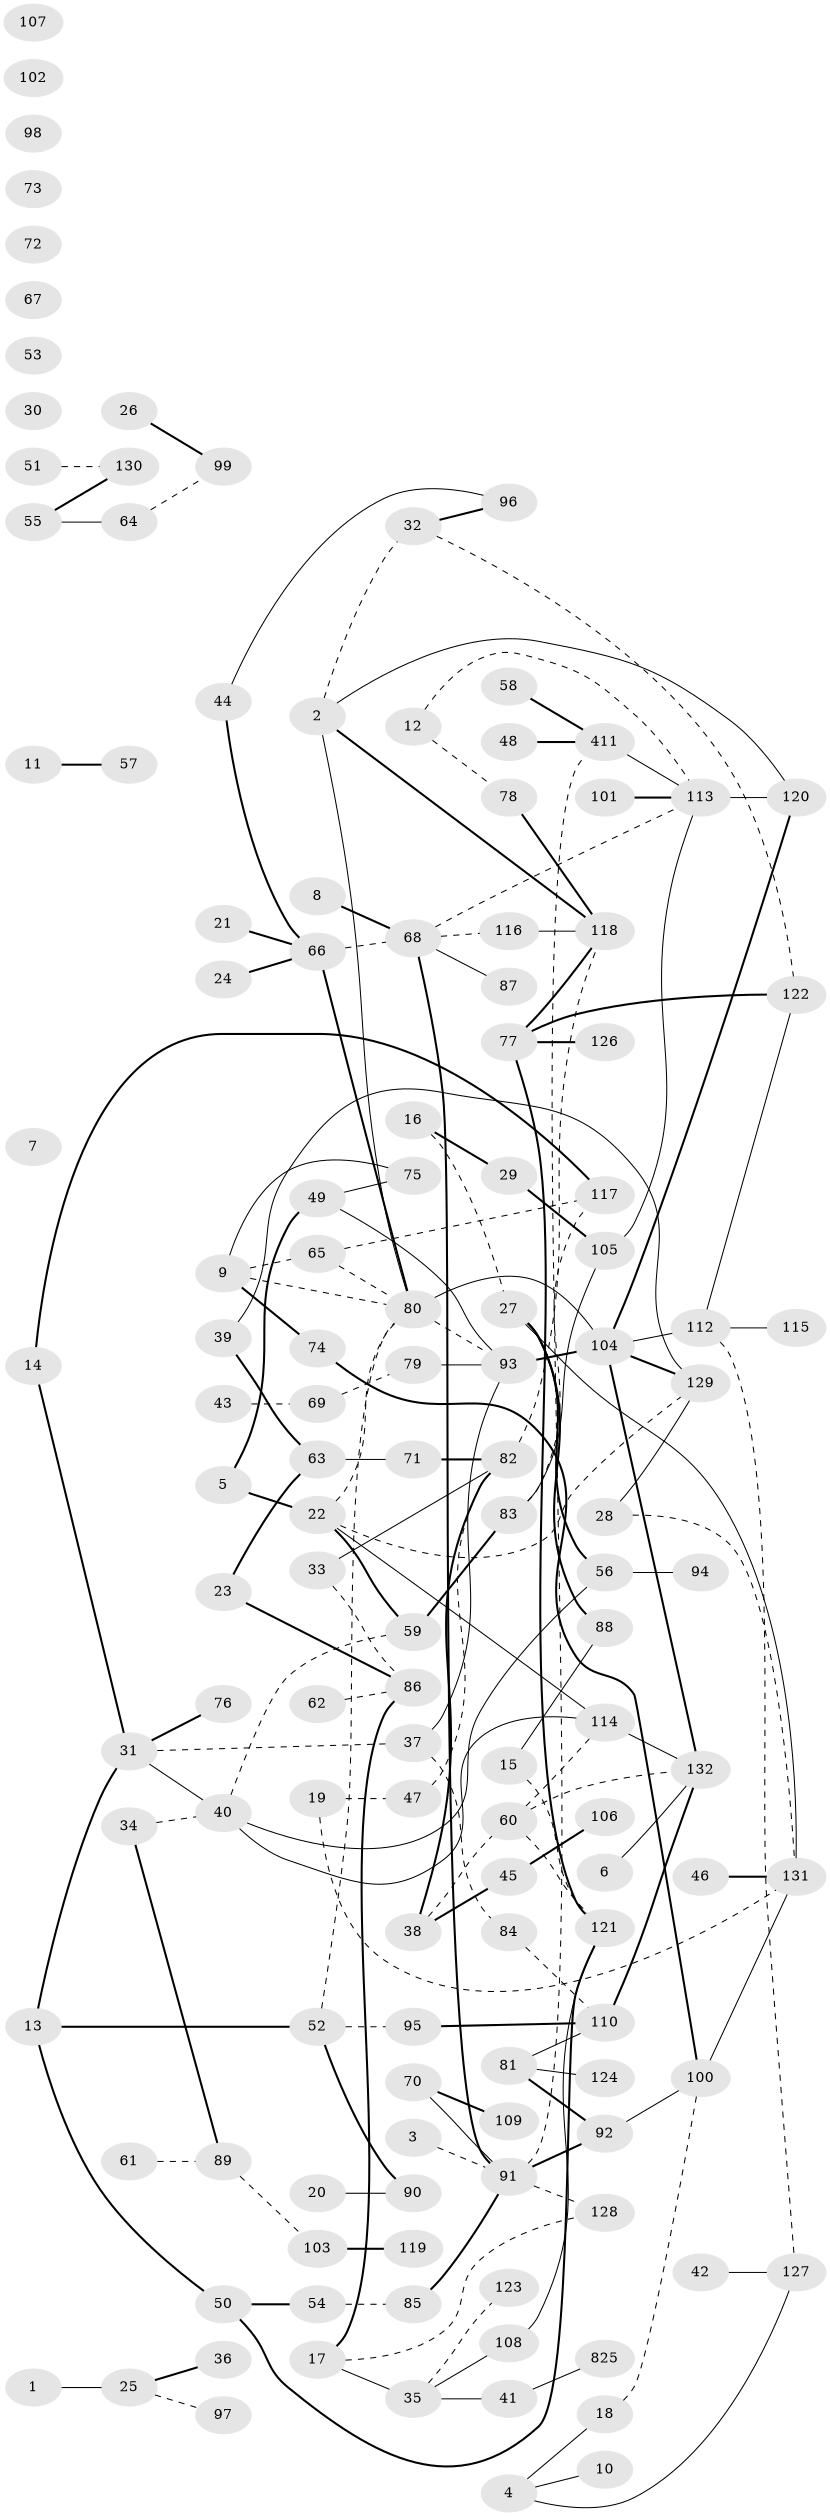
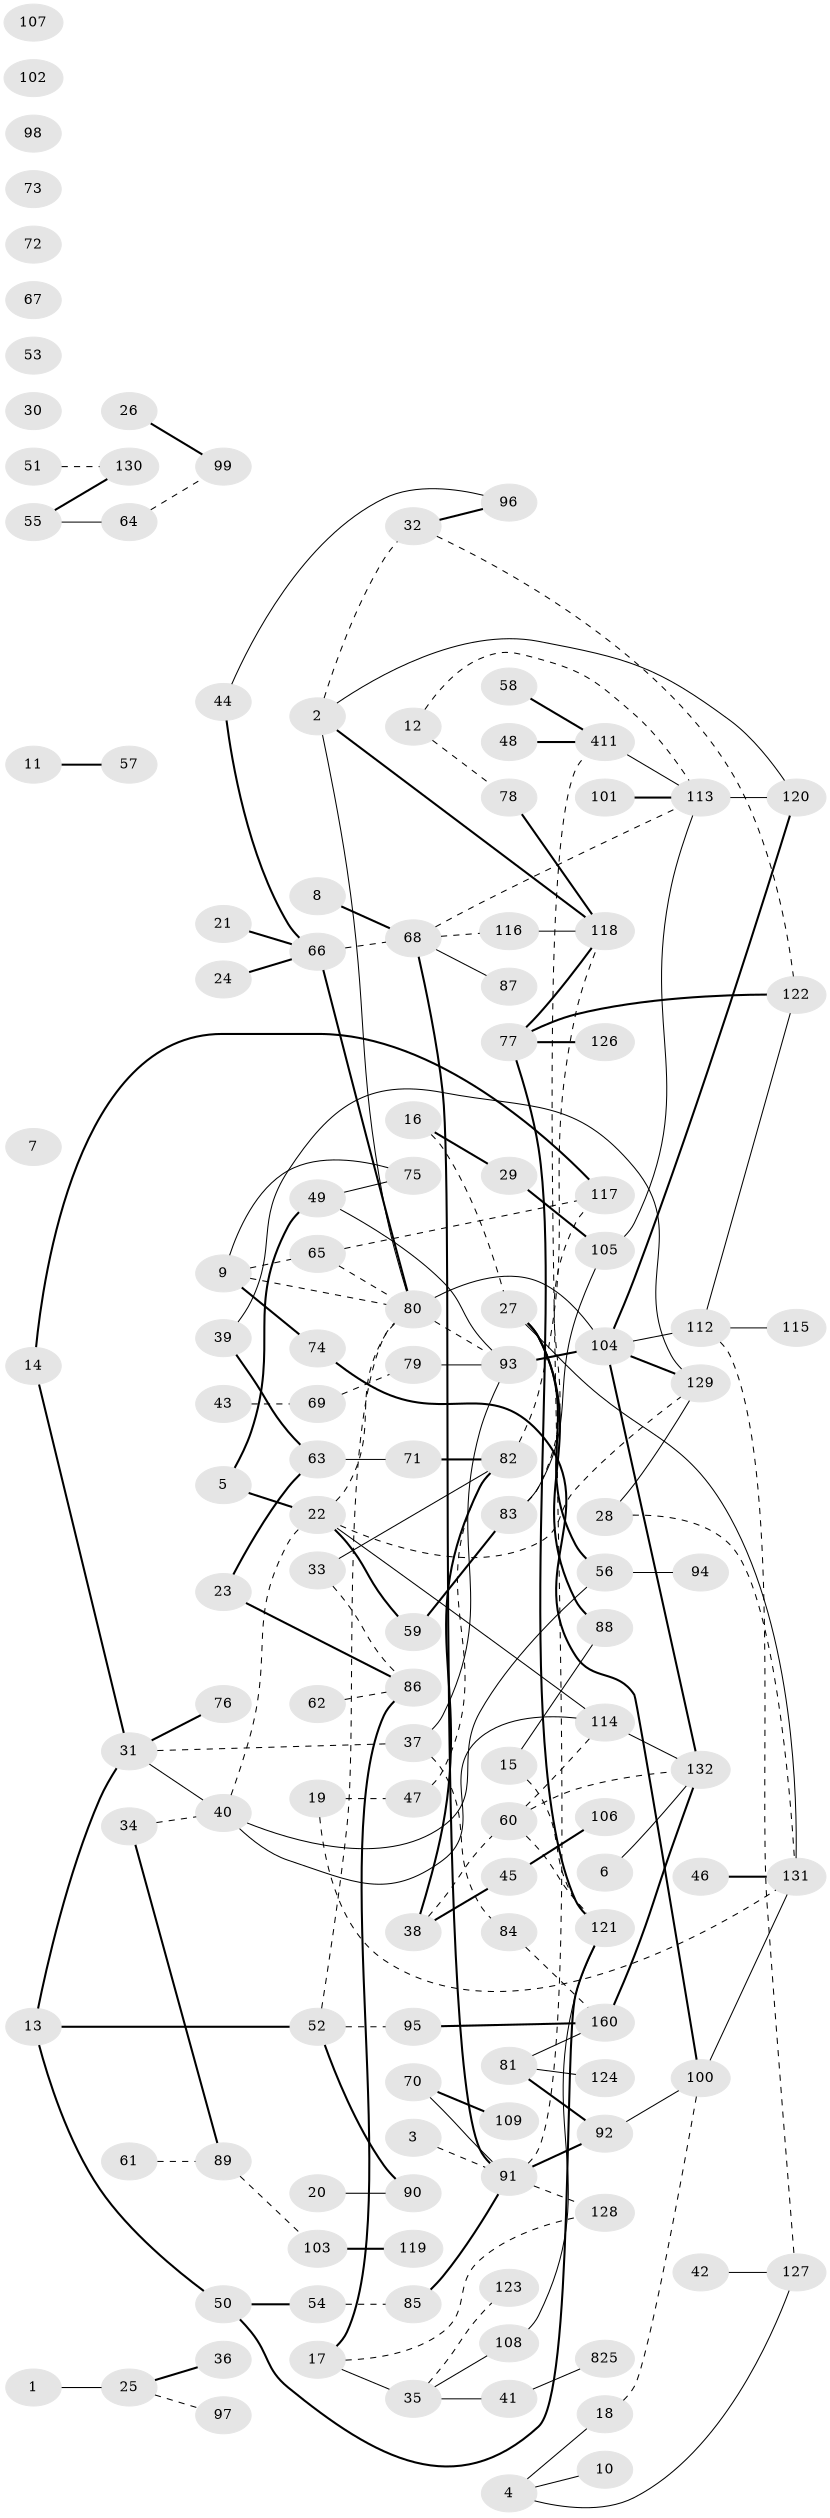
(280, 1686) -> (261, 1660)
(605, 2023) -> (605, 2023)
